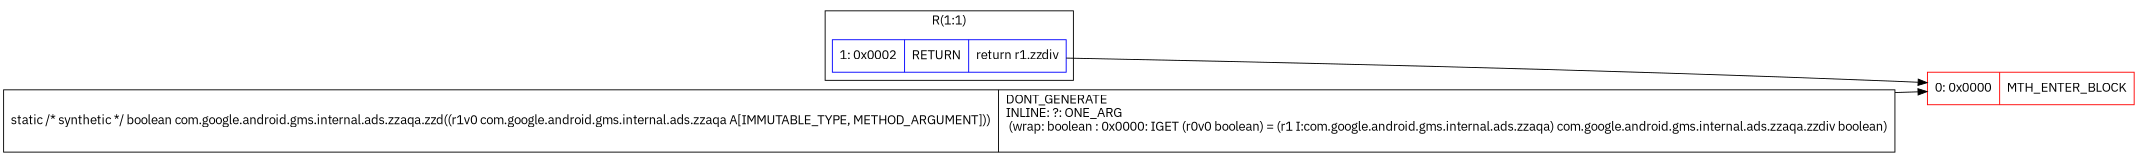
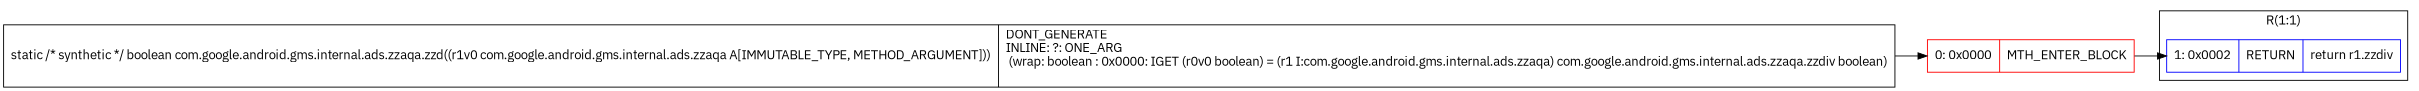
(1492, 68) -> (2146, 56)
